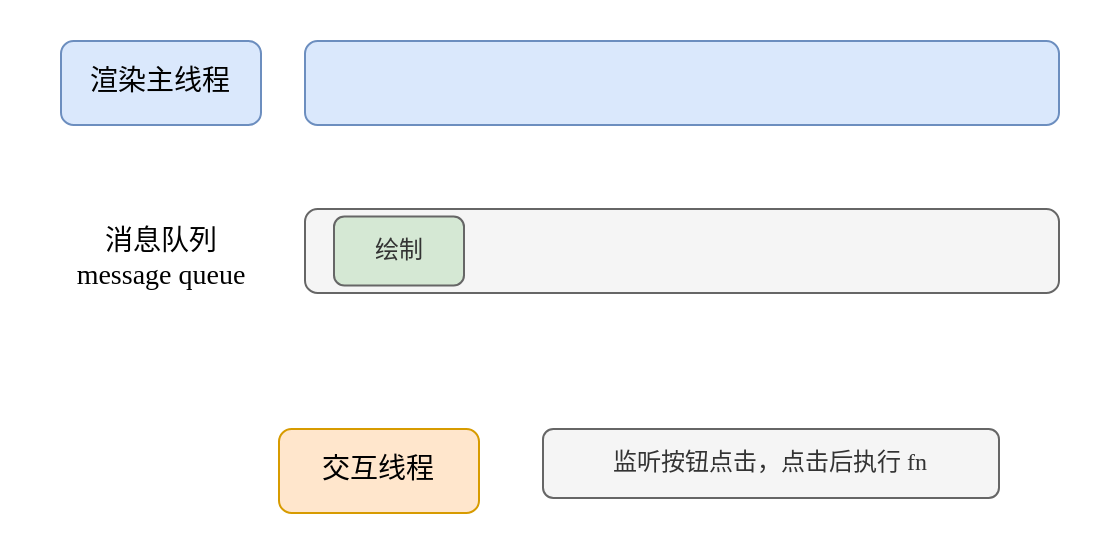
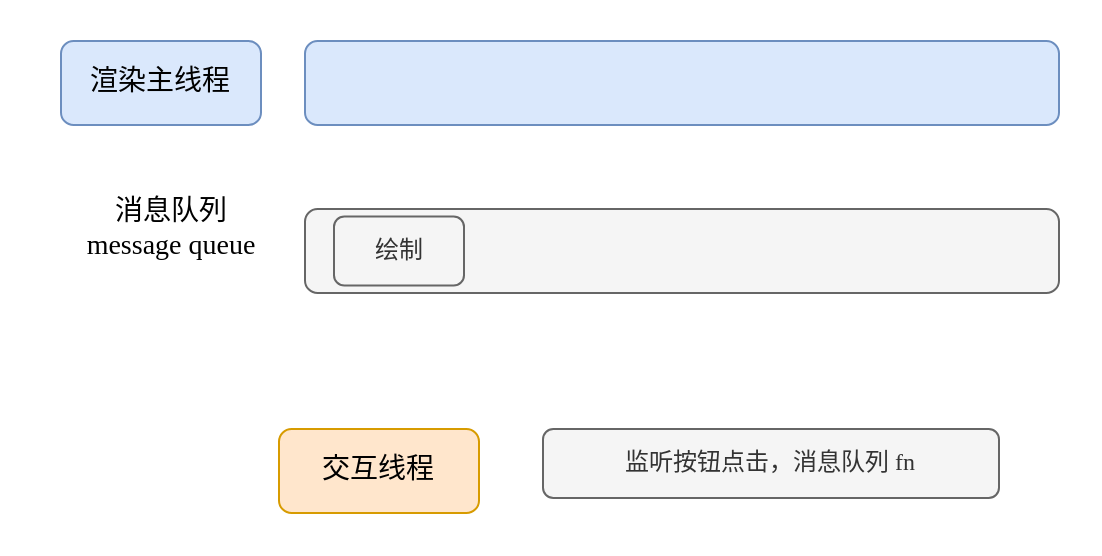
(161, 251) -> (171, 221)
(399, 251) -> (399, 251)
(771, 463) -> (771, 463)
